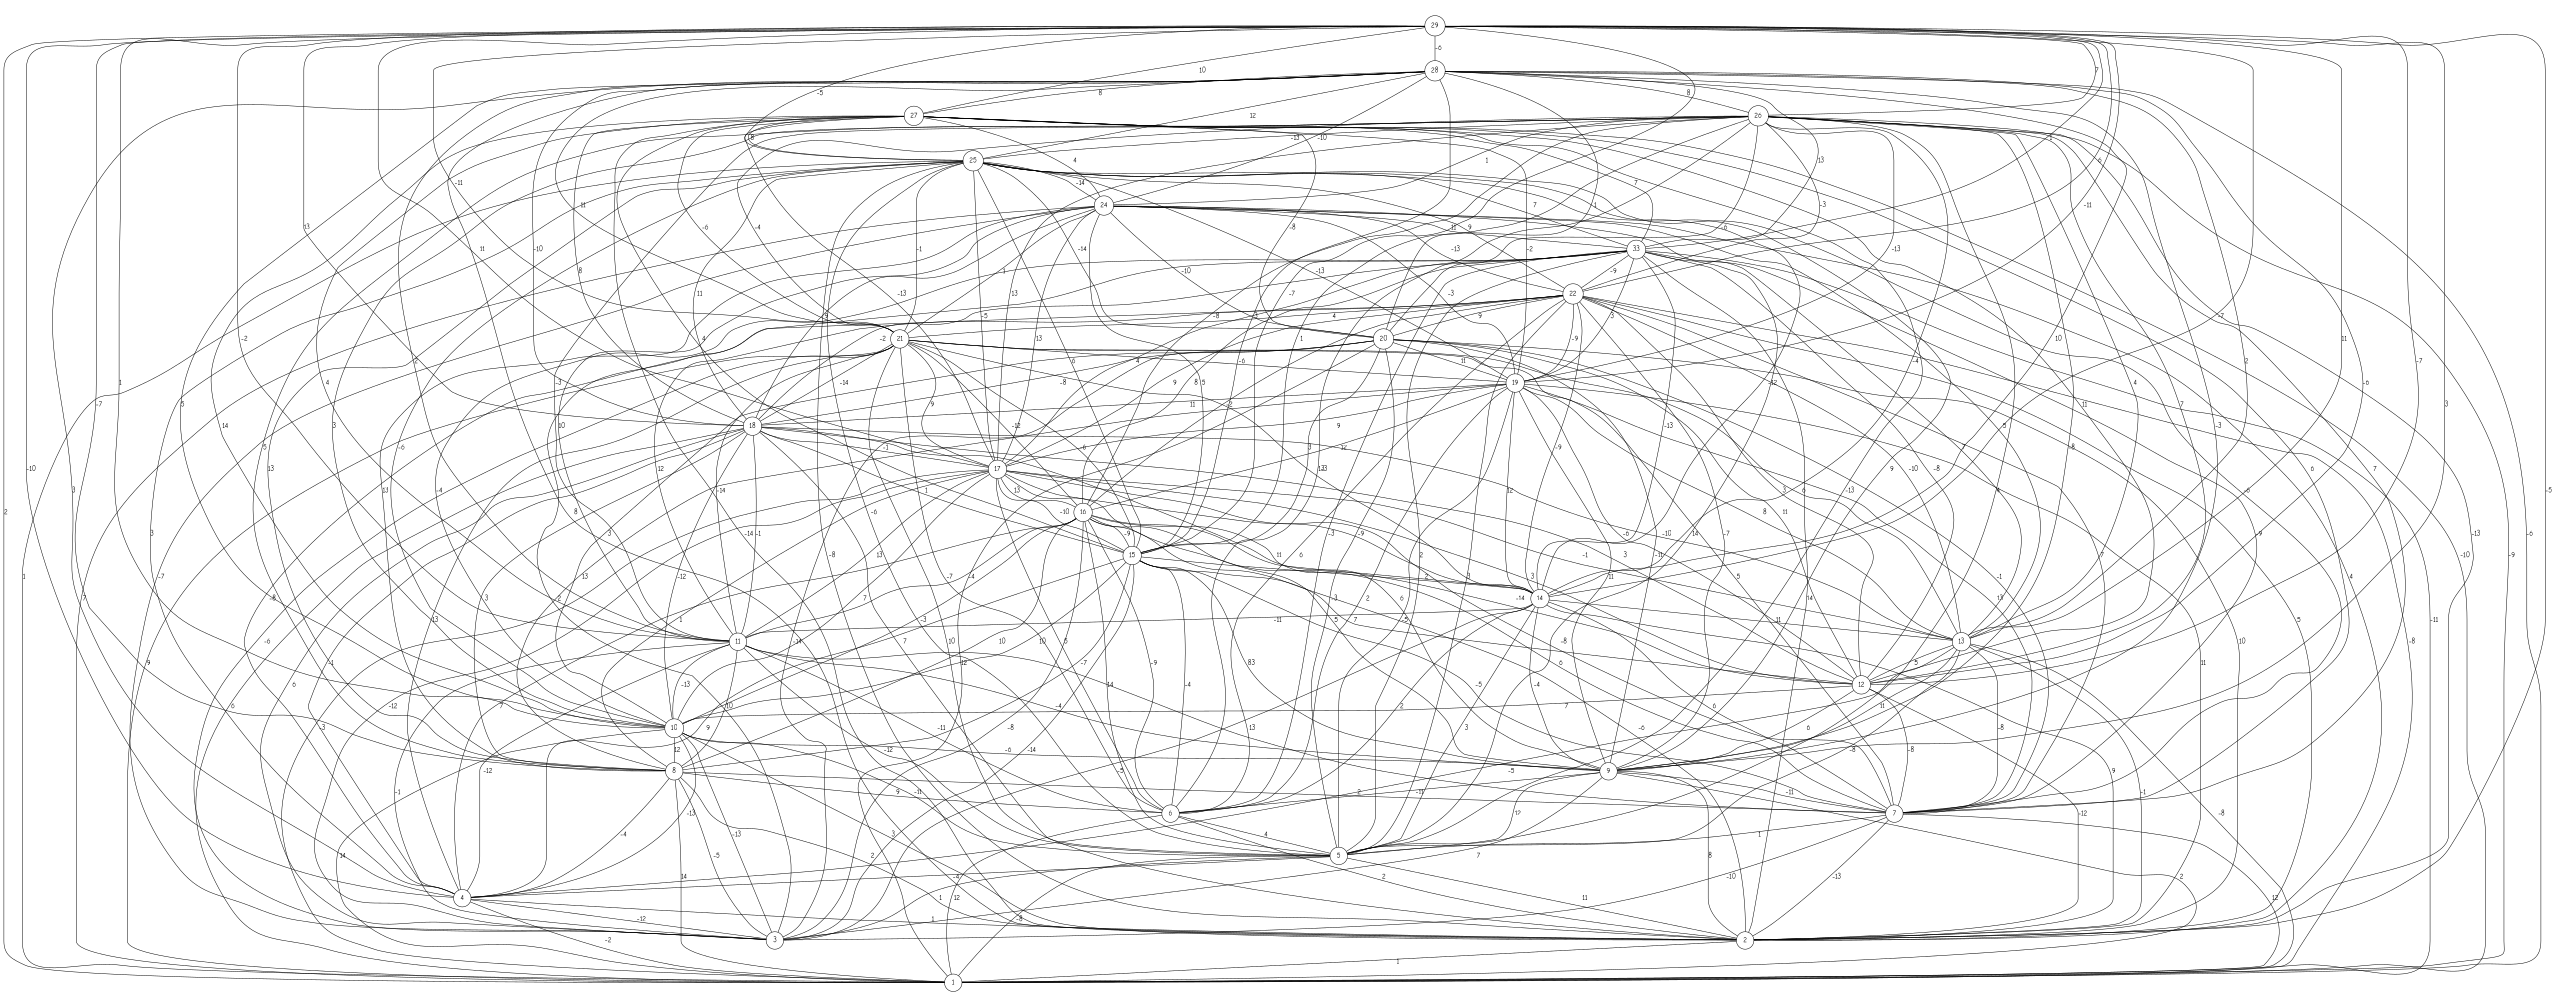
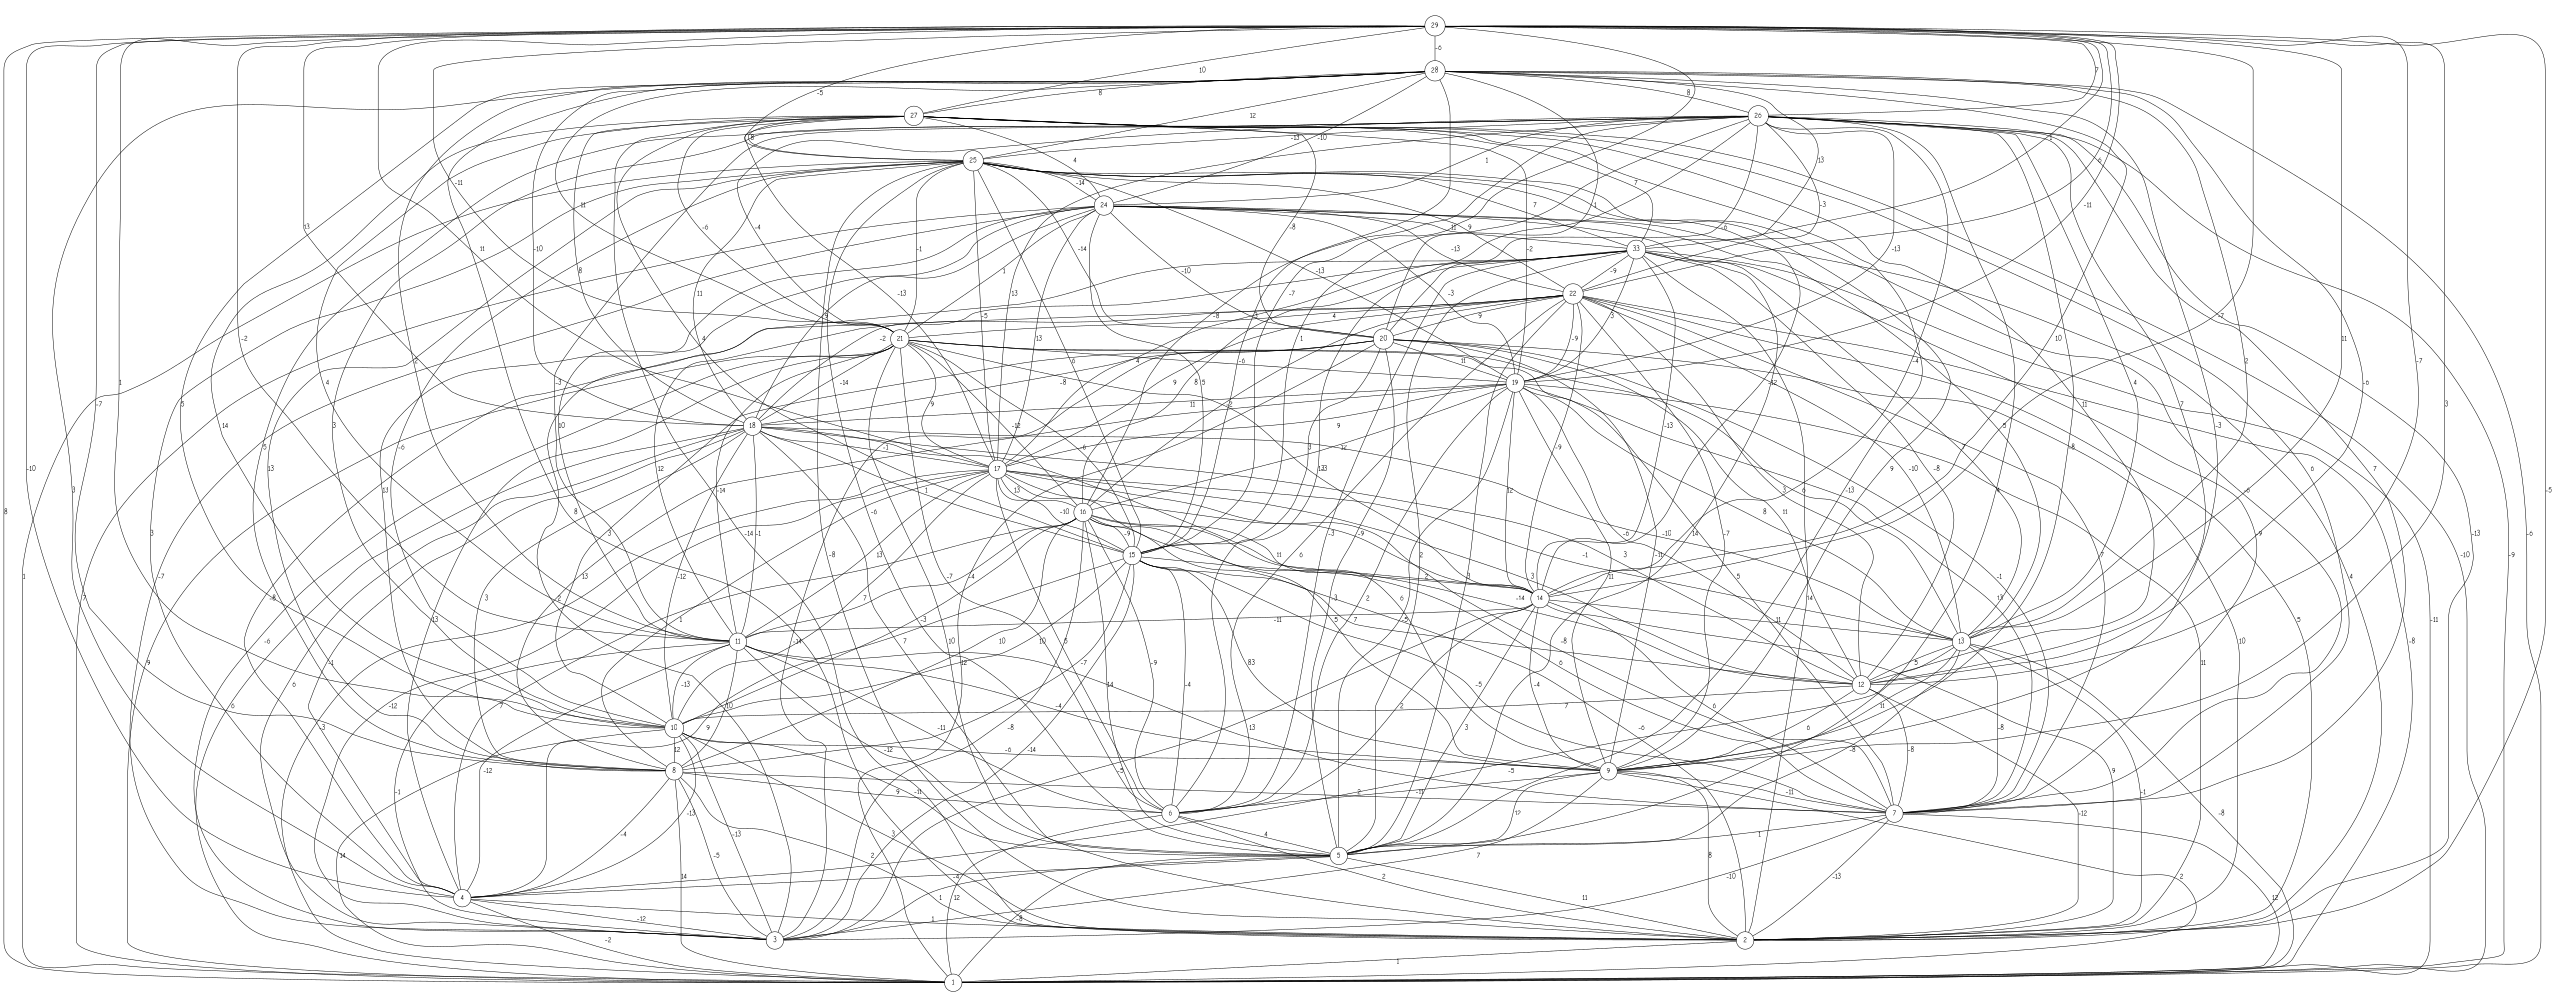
(862, 314) -> none
(6, 512) -> (6, 512)
